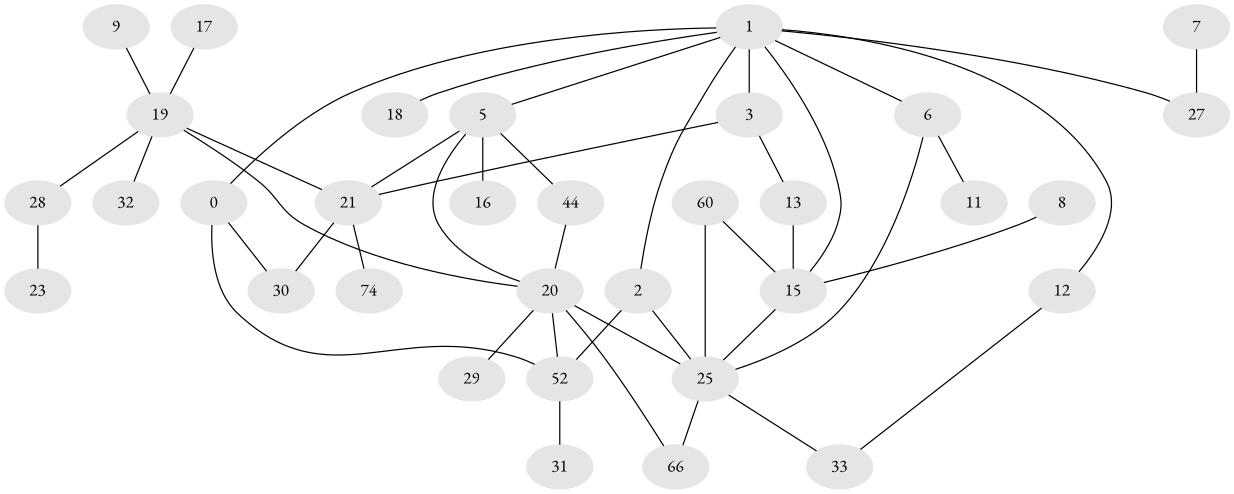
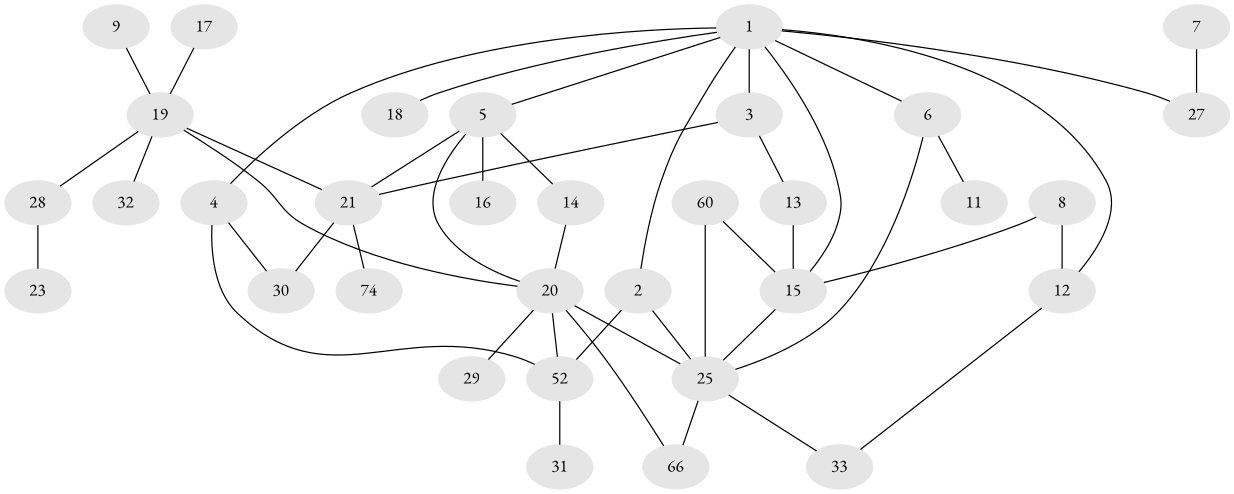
(214, 203) -> (214, 203)
(571, 203) -> (571, 203)
none -> (1062, 247)
